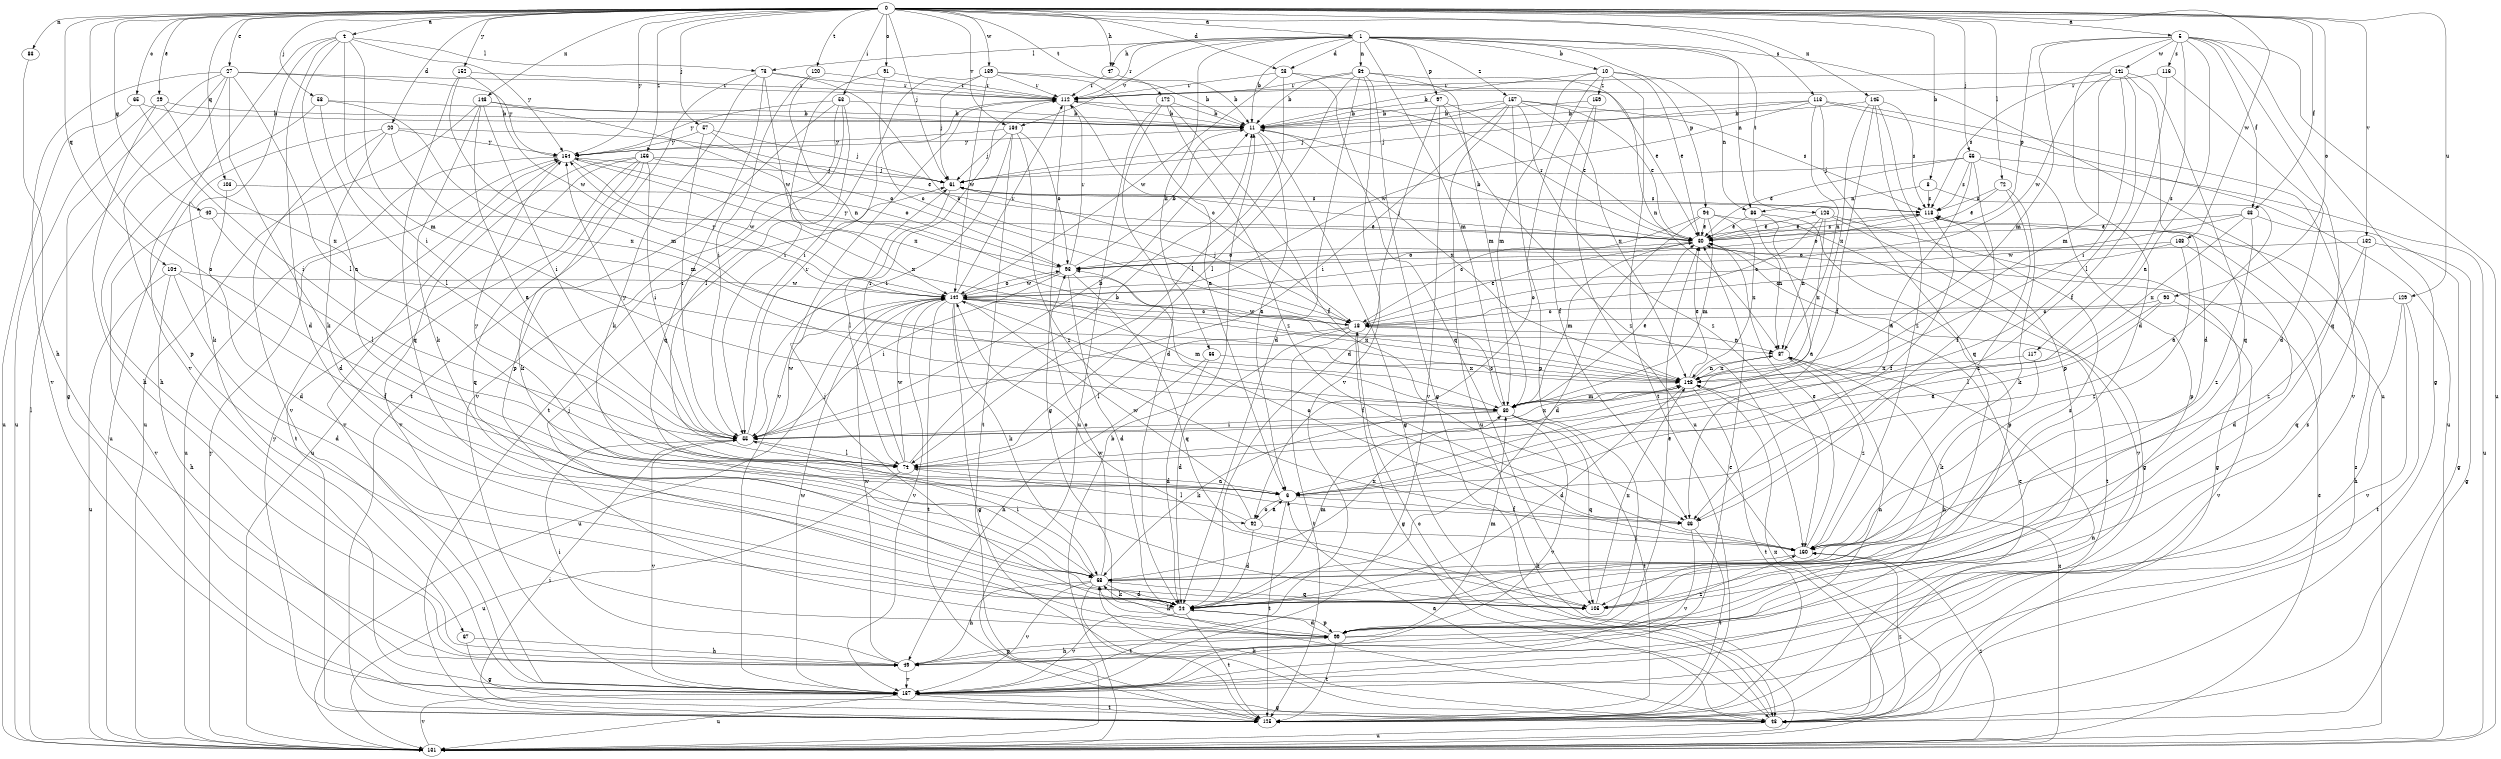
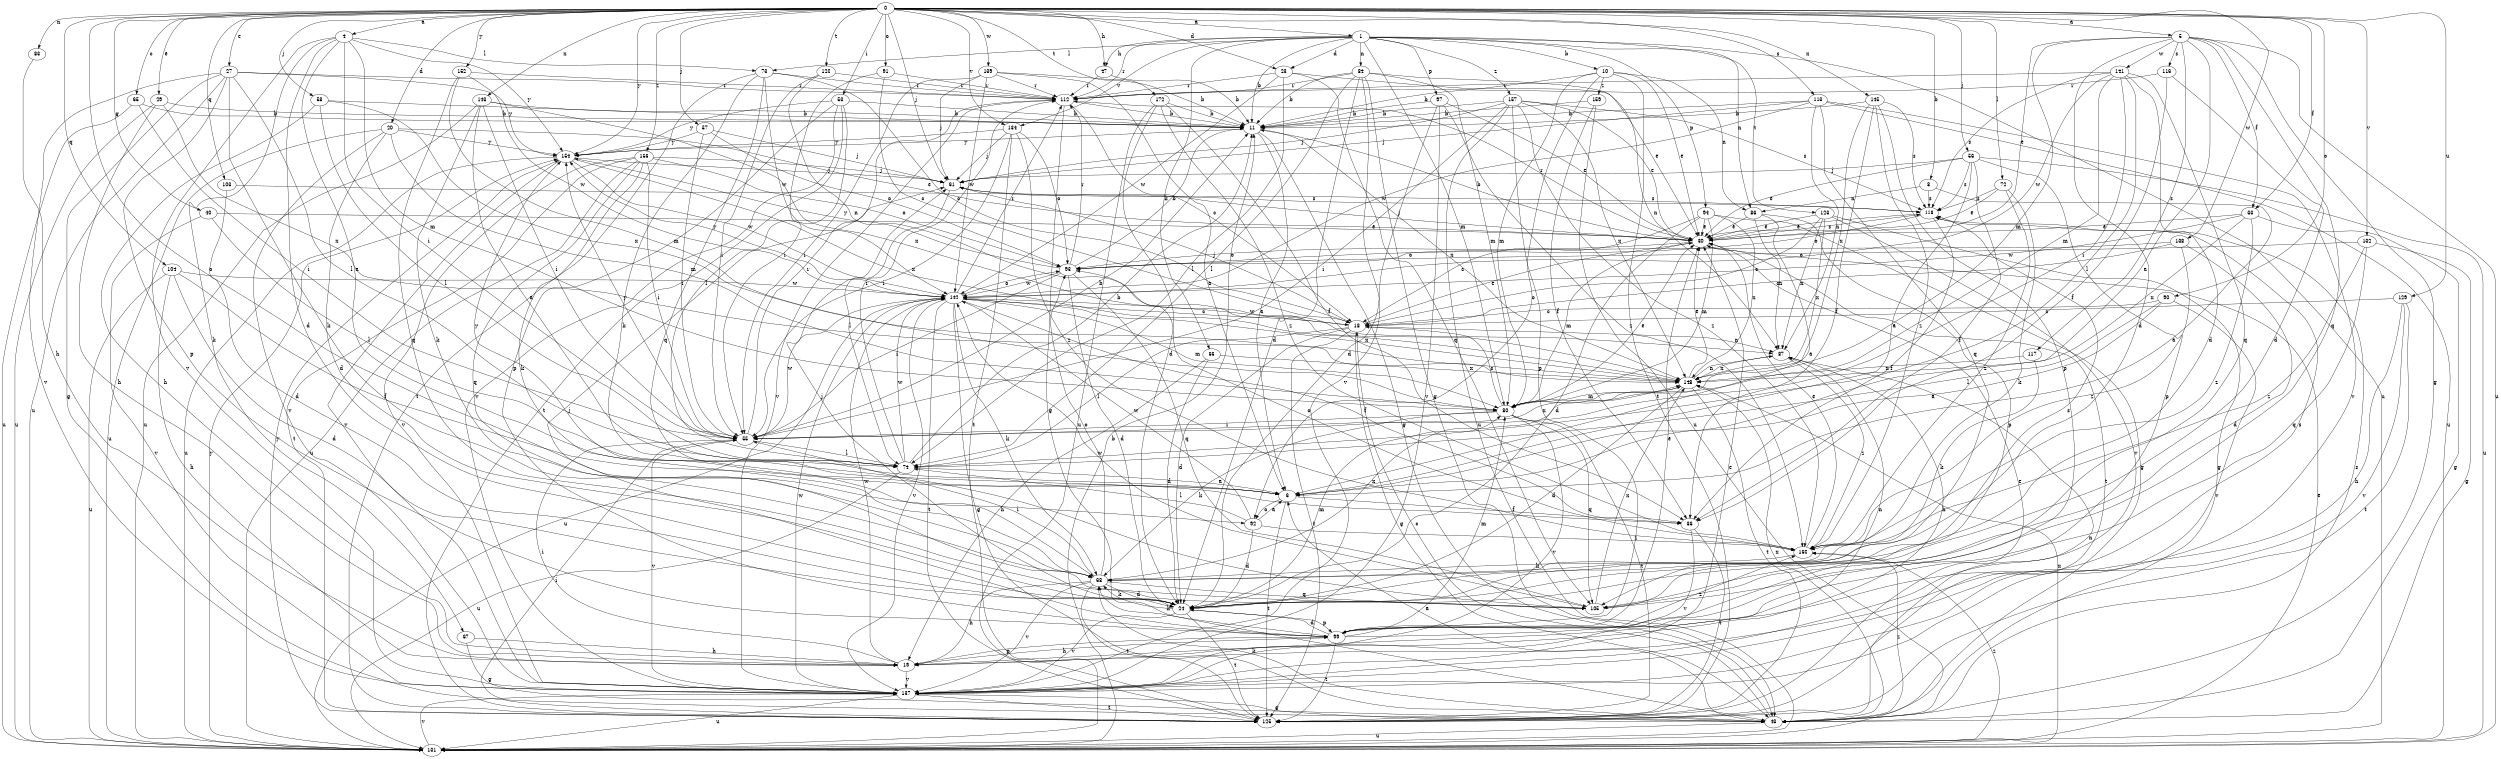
(2022, 143) -> (2022, 143)
(31, 411) -> (33, 411)
(906, 666) -> (906, 666)
